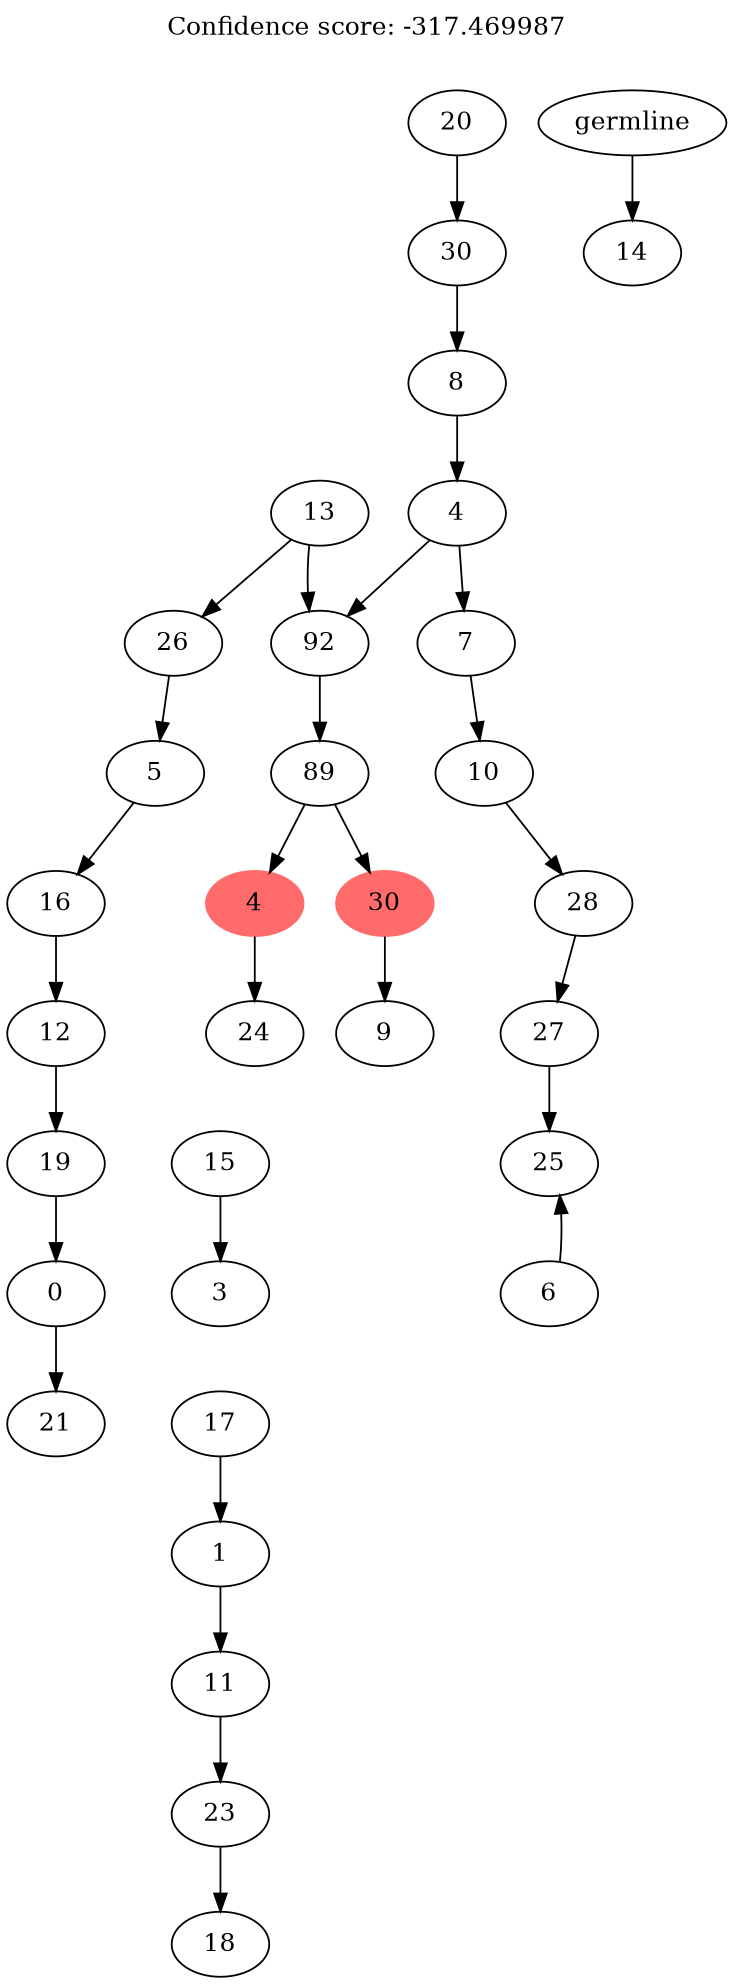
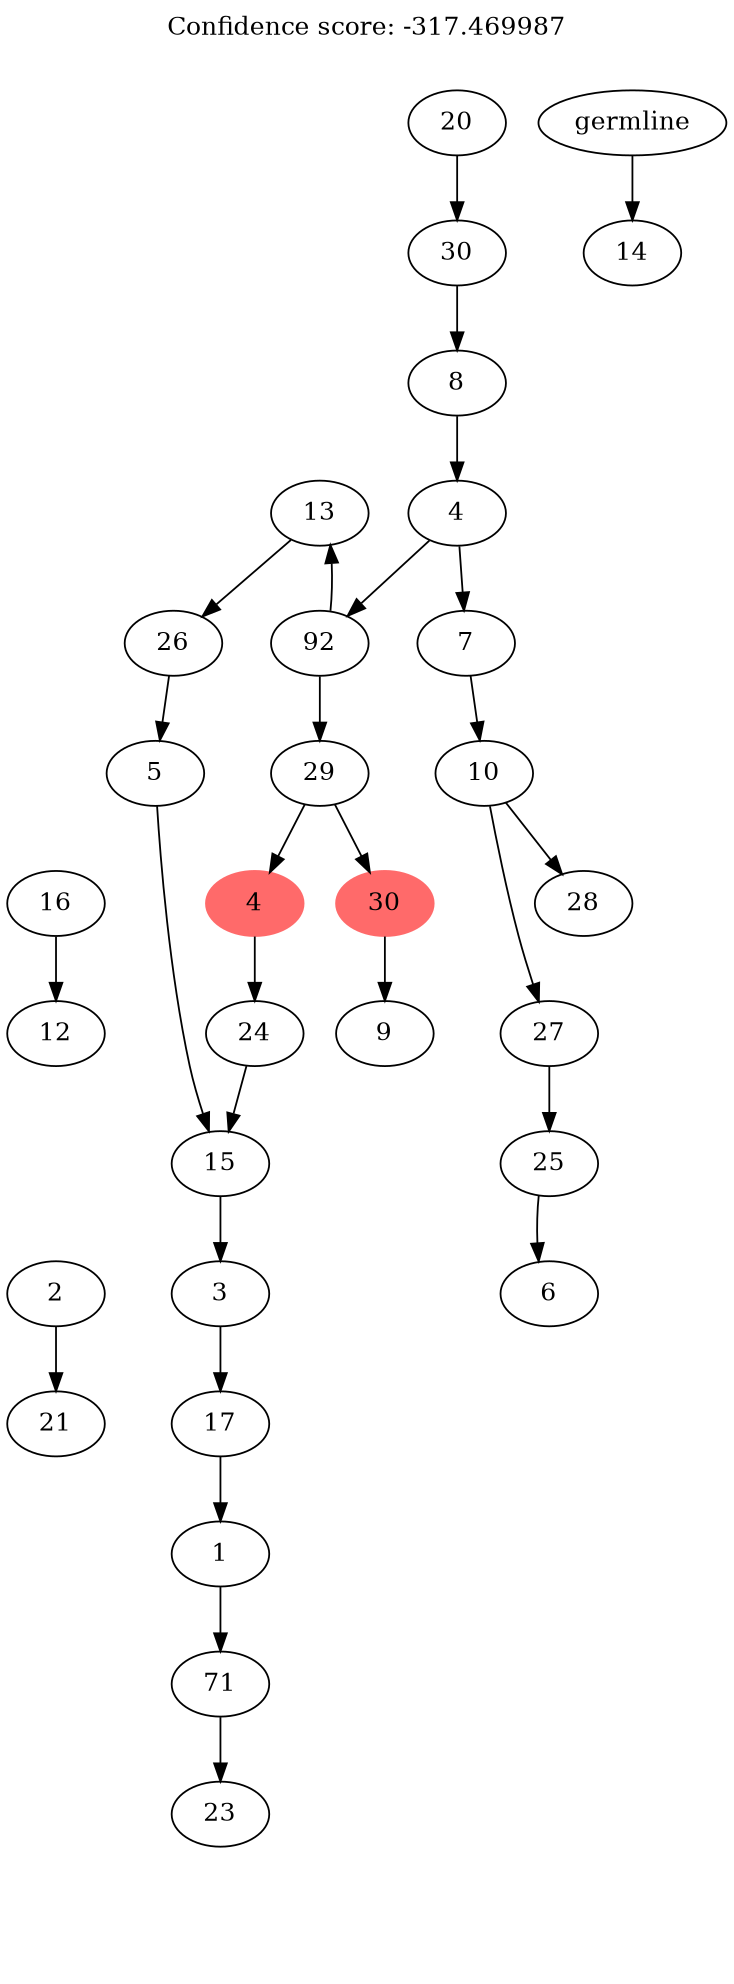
(308, 569) -> (332, 587)
(320, 773) -> (320, 773)
(111, 831) -> (172, 961)
(569, 960) -> (509, 896)
none -> (240, 1090)
(56, 1164) -> none
(561, 1238) -> (537, 1219)
(56, 1294) -> (56, 1294)
none -> (220, 1350)
(220, 1684) -> (220, 1684)
(220, 1944) -> none
